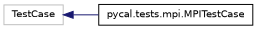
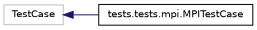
(176, 15) -> (176, 15)
